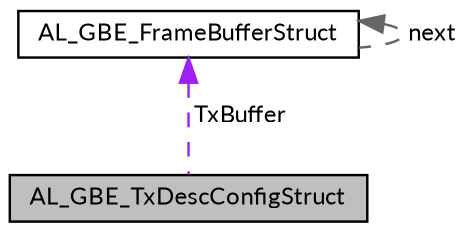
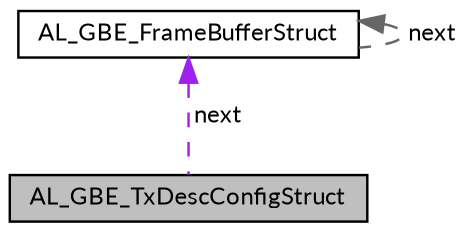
(238, 116) -> (215, 116)
